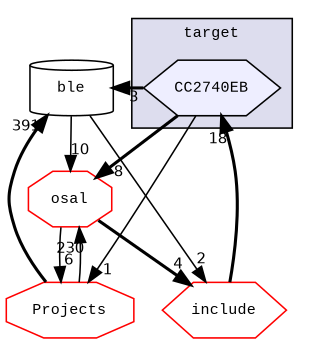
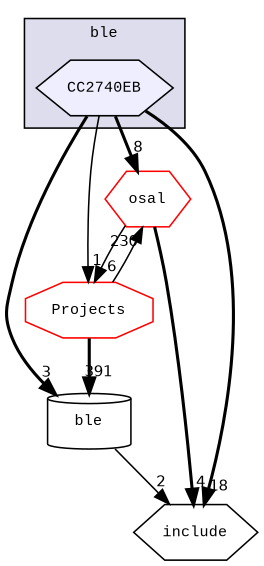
(212, 33) -> (105, 33)
(71, 136) -> none
(70, 199) -> (148, 199)
(237, 207) -> (232, 287)
(224, 310) -> (196, 532)
